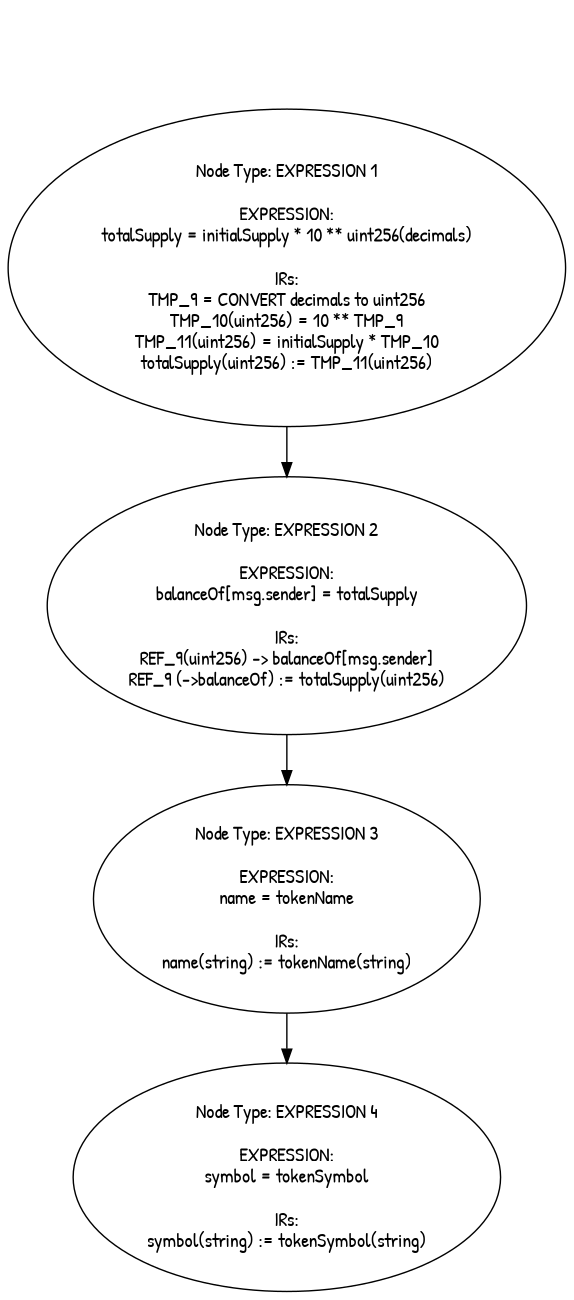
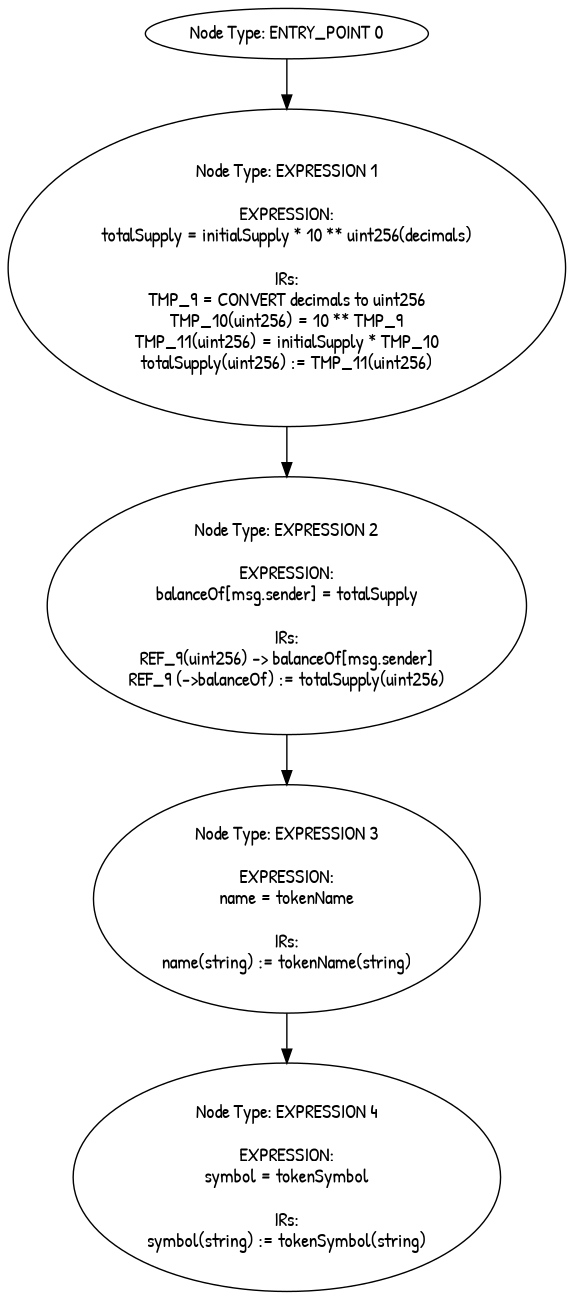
none -> (287, 34)
